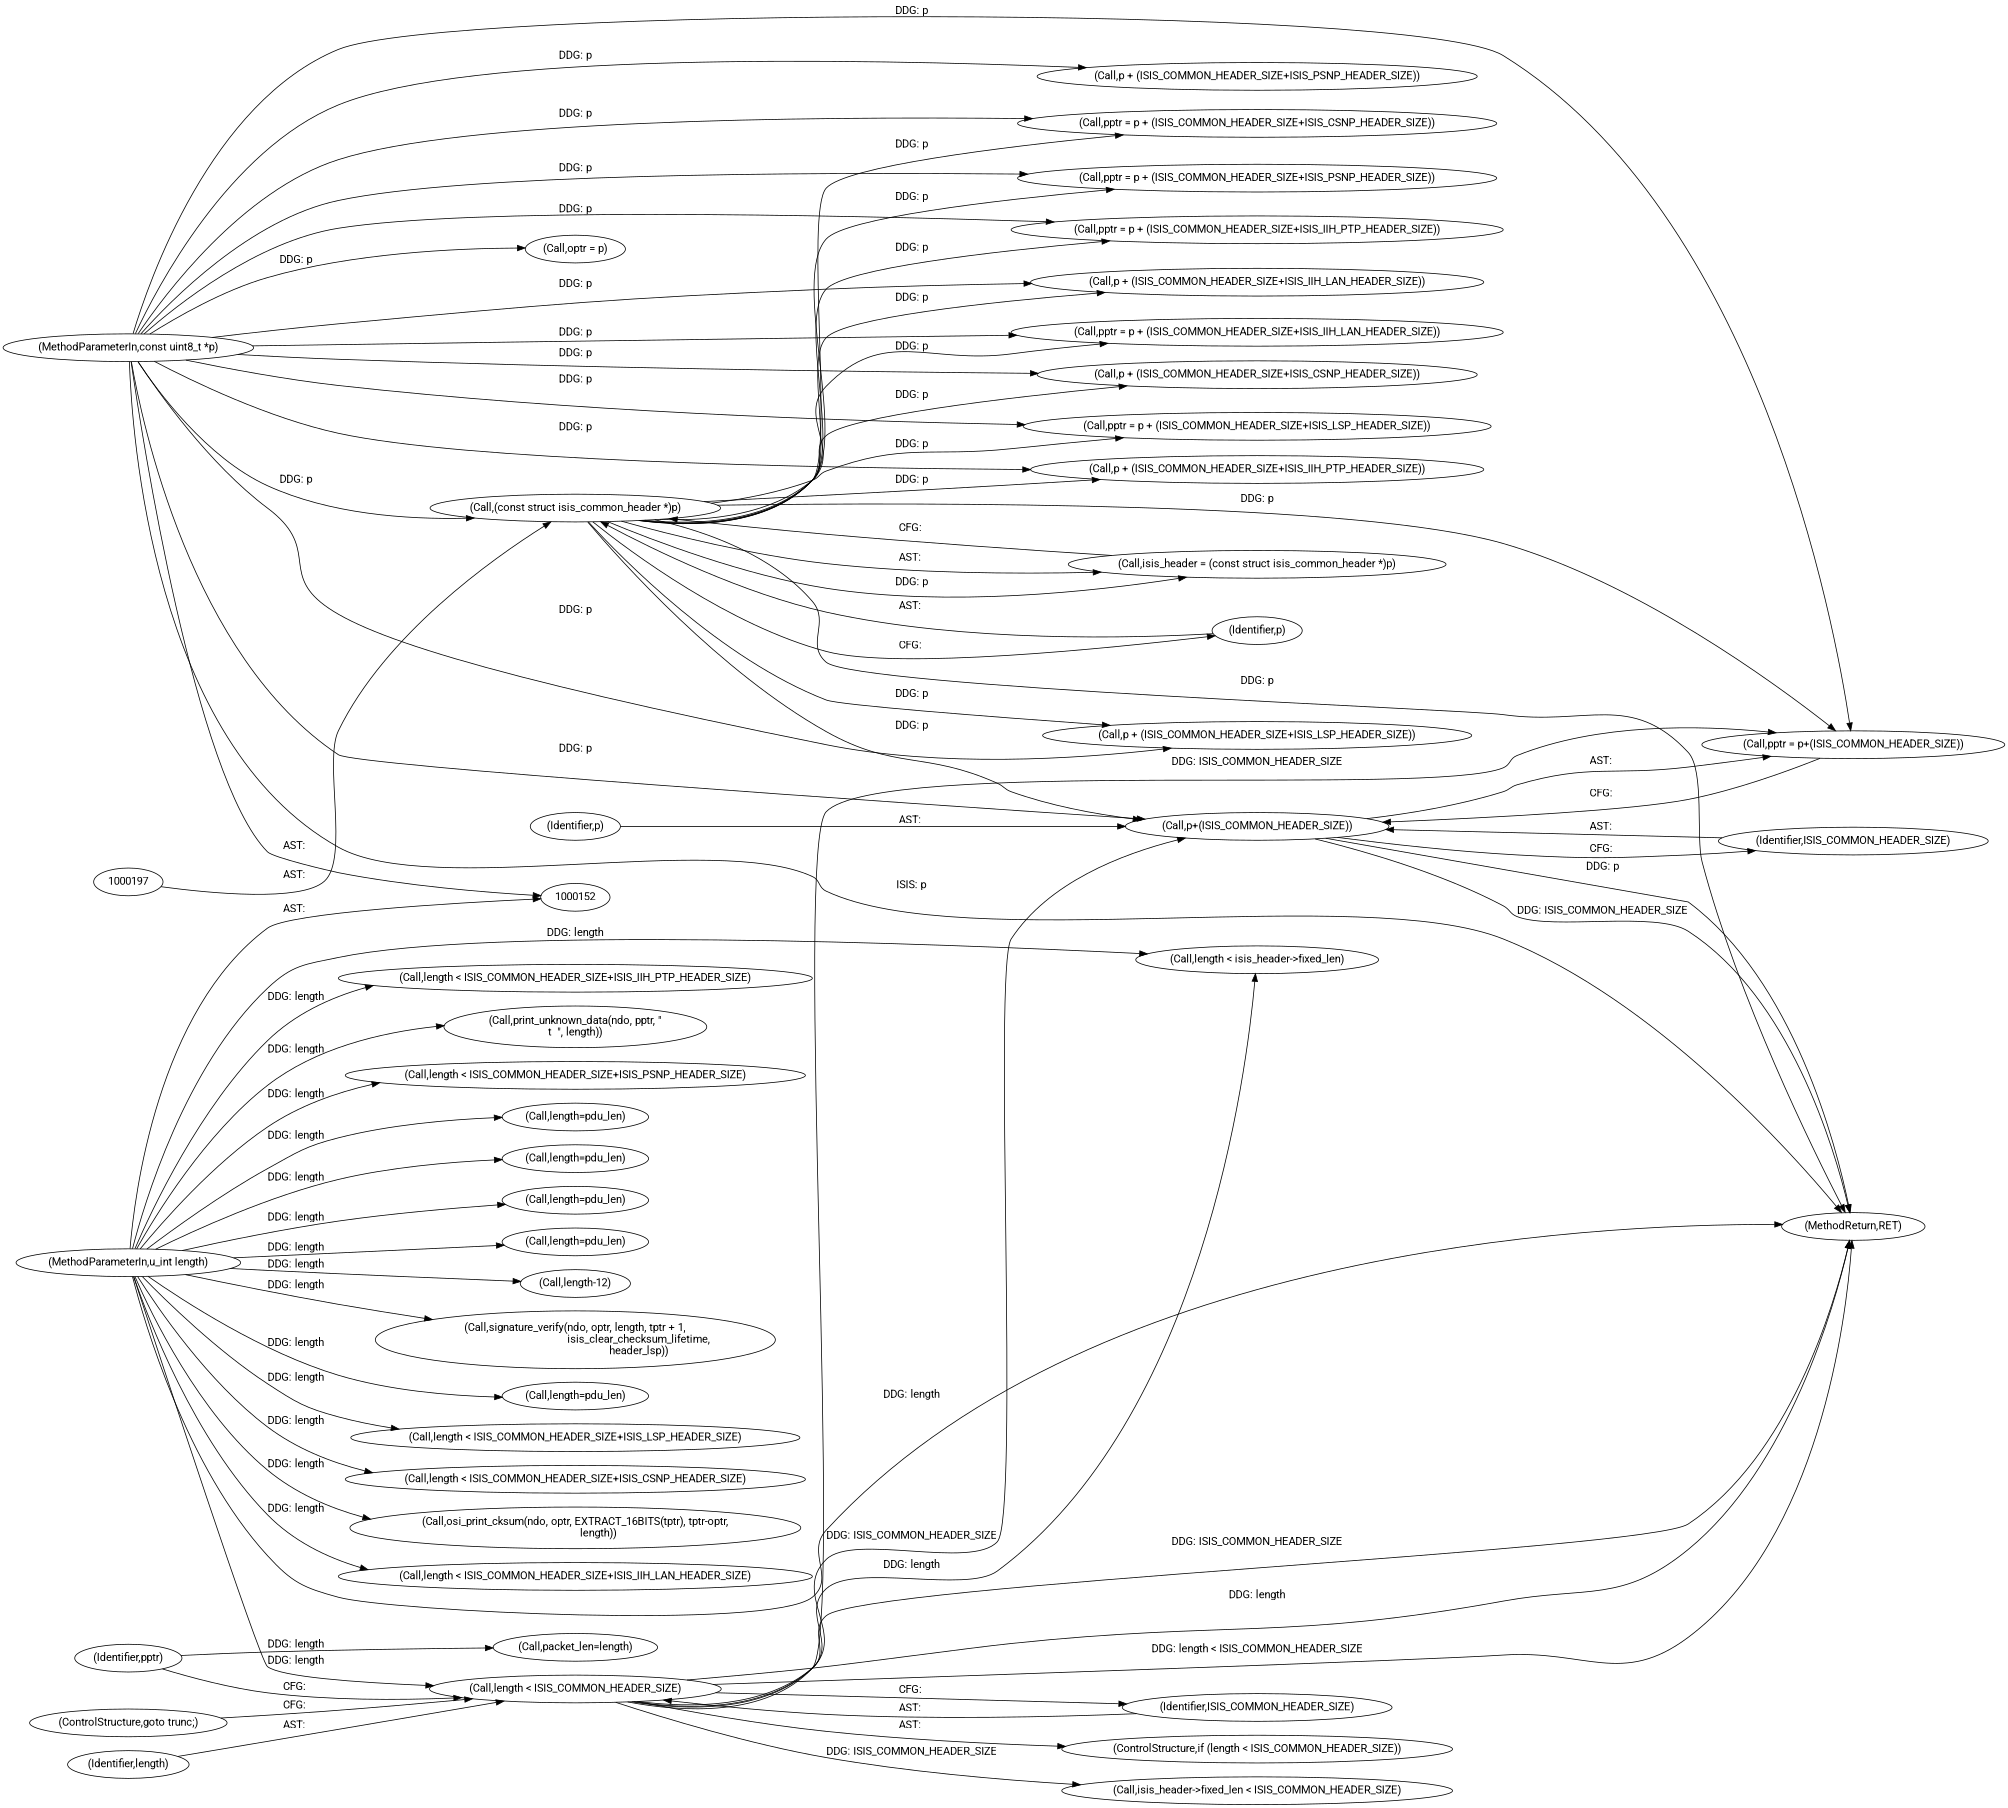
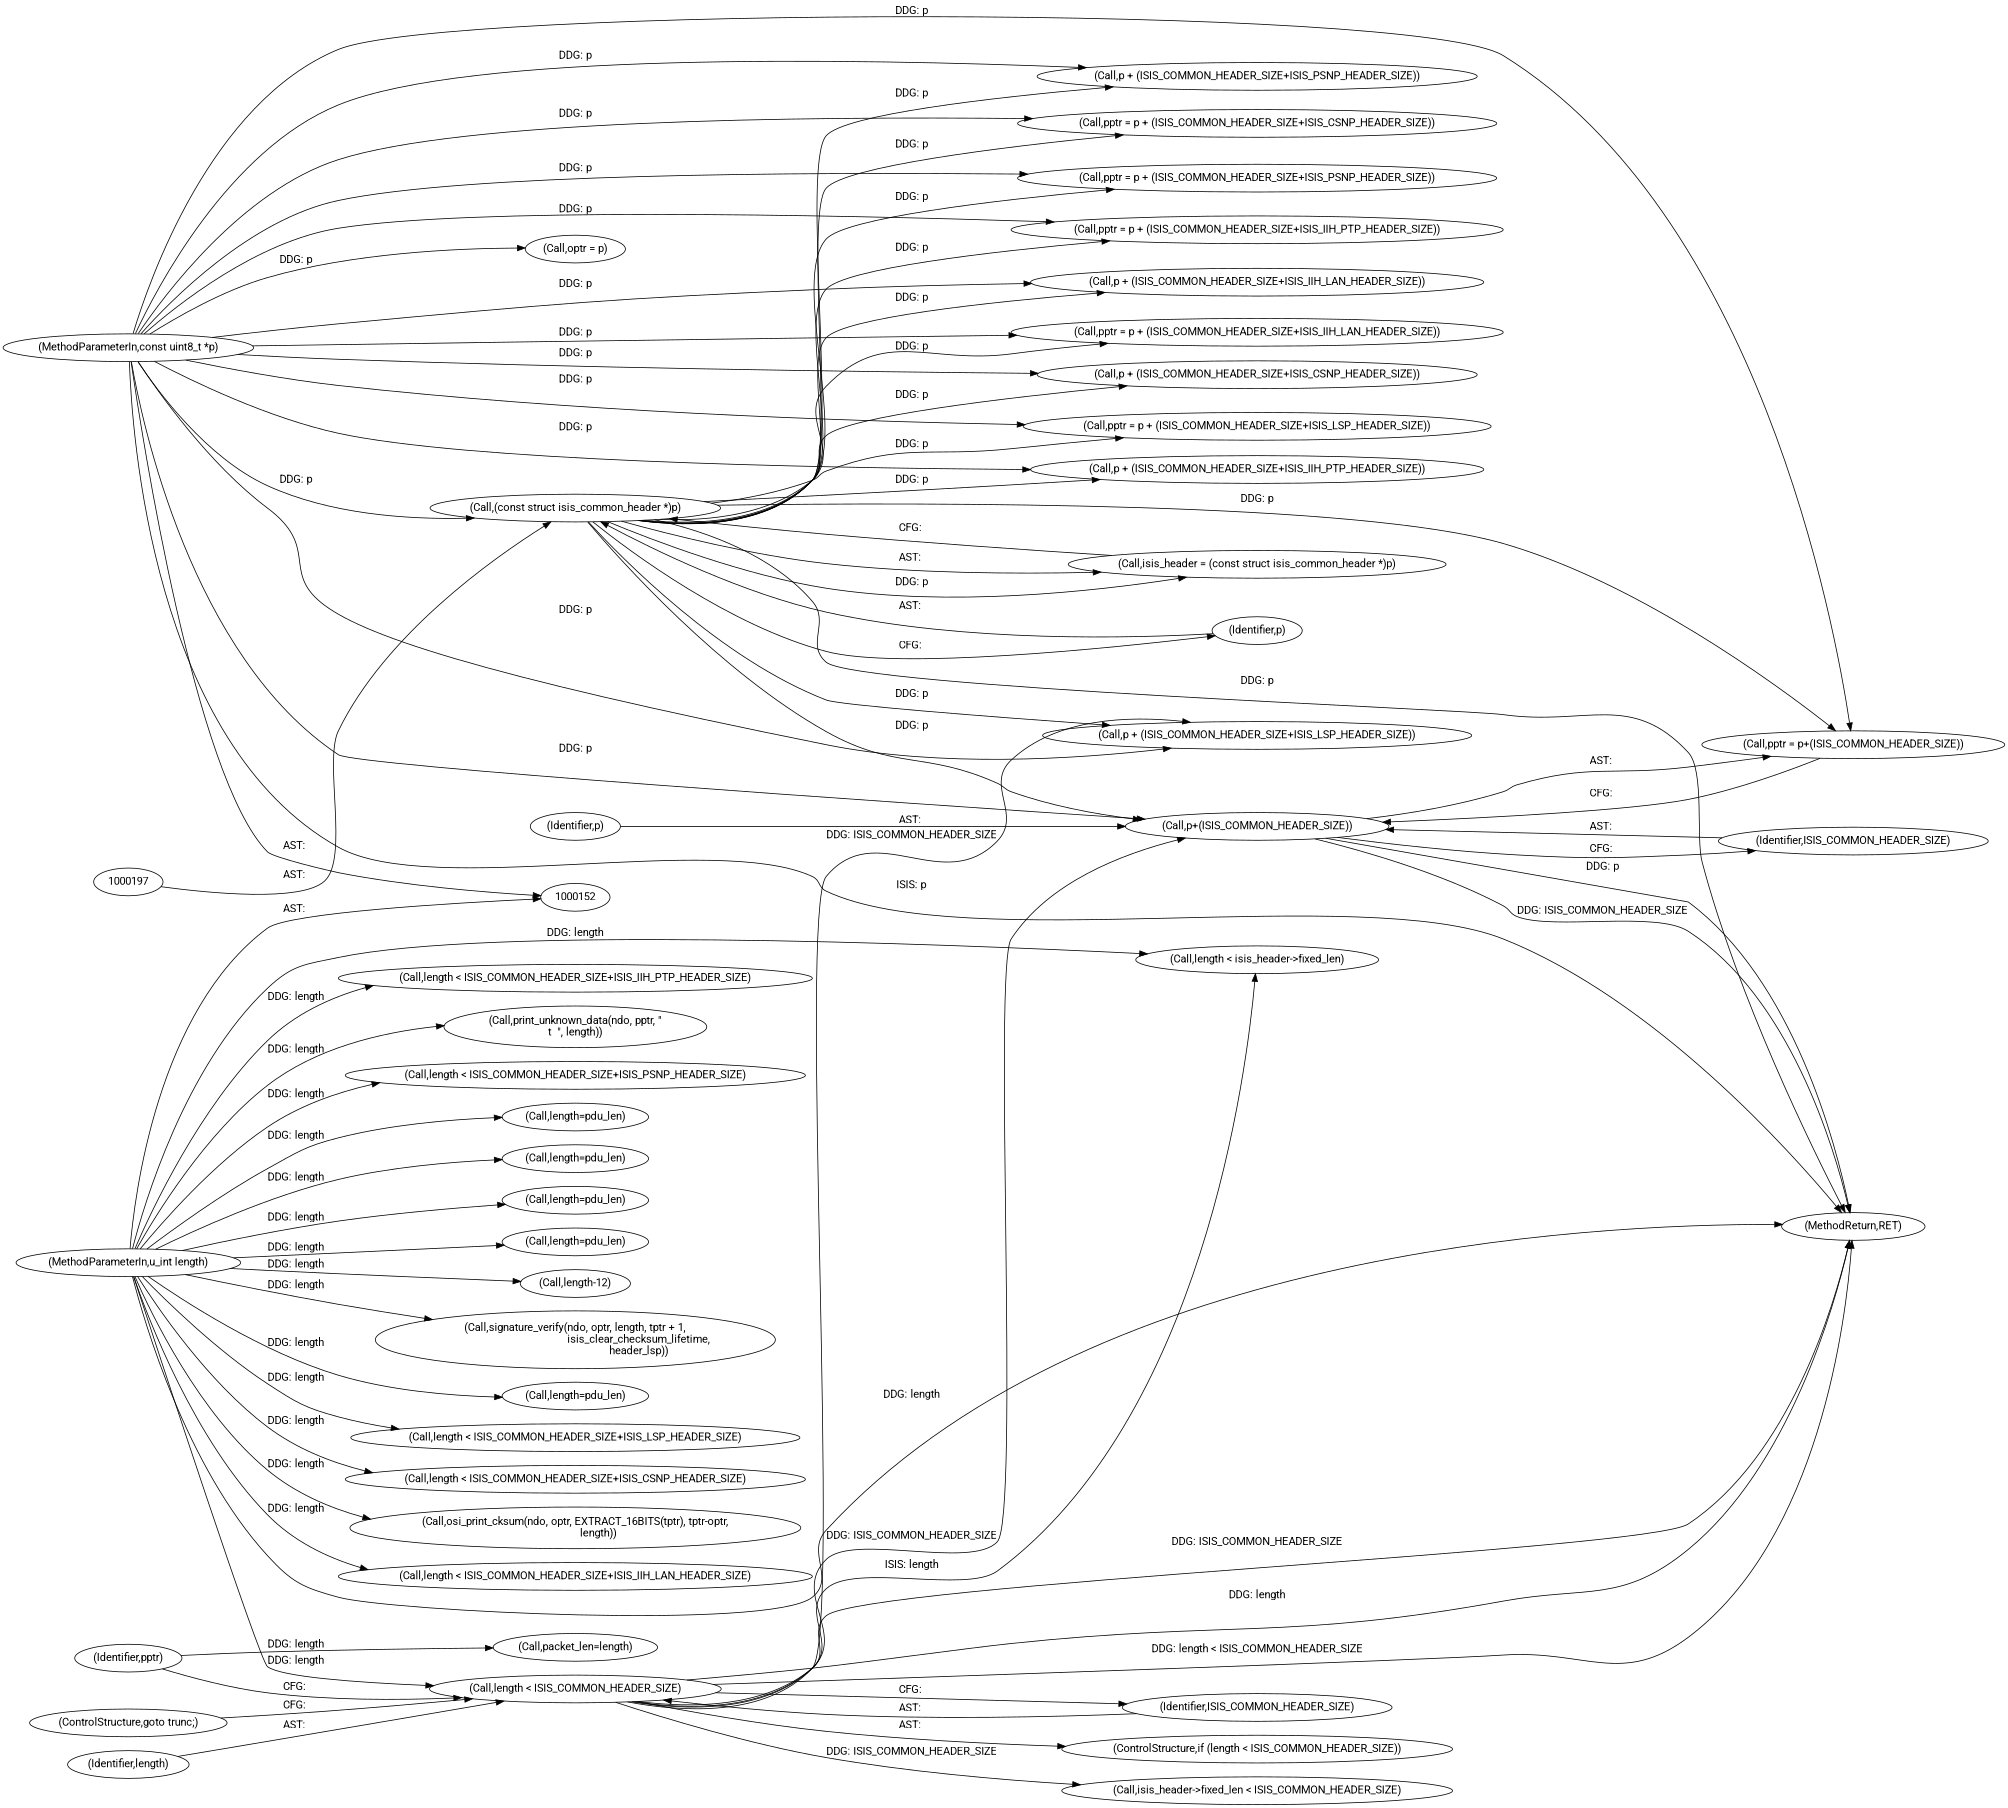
none -> (817, 197)
(817, 860) -> (818, 1144)
(912, 1565) -> (912, 1565)
